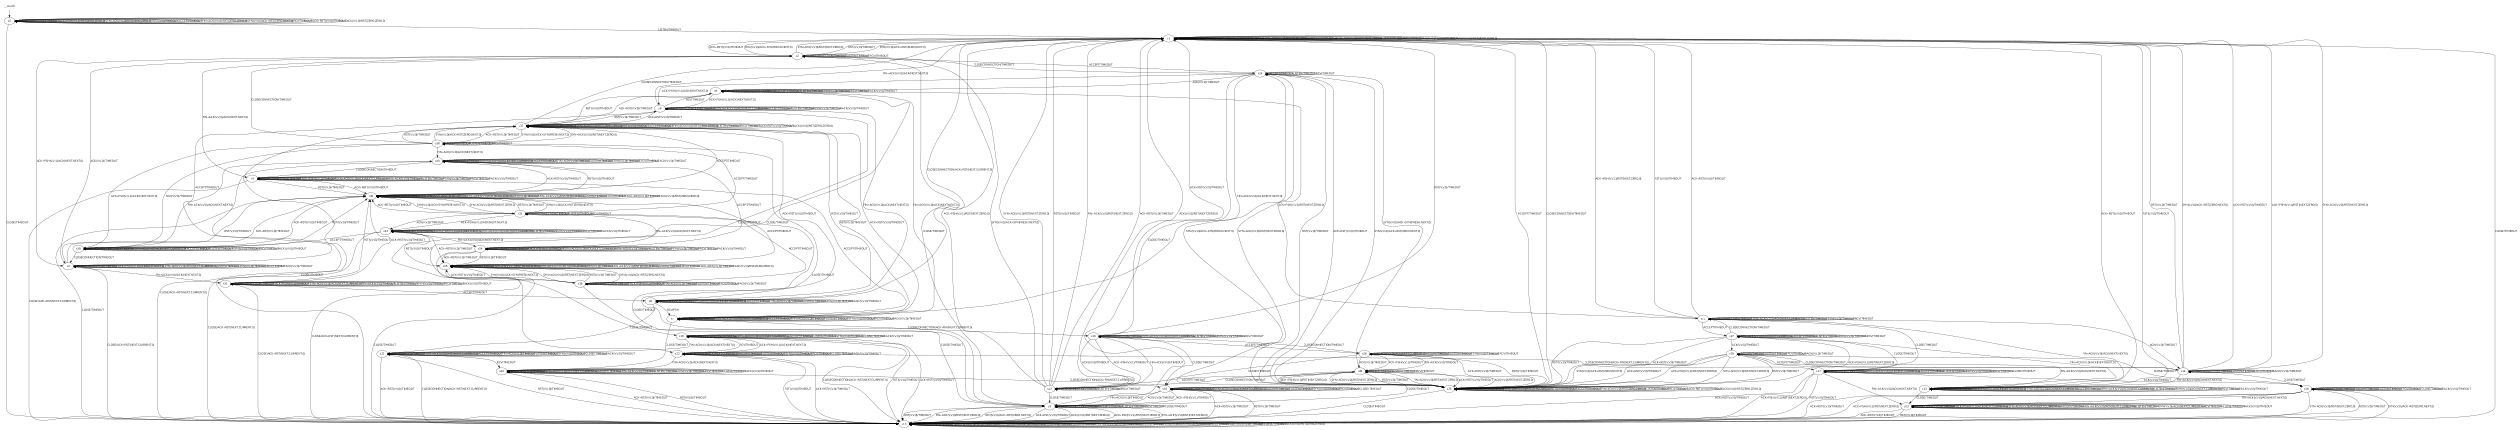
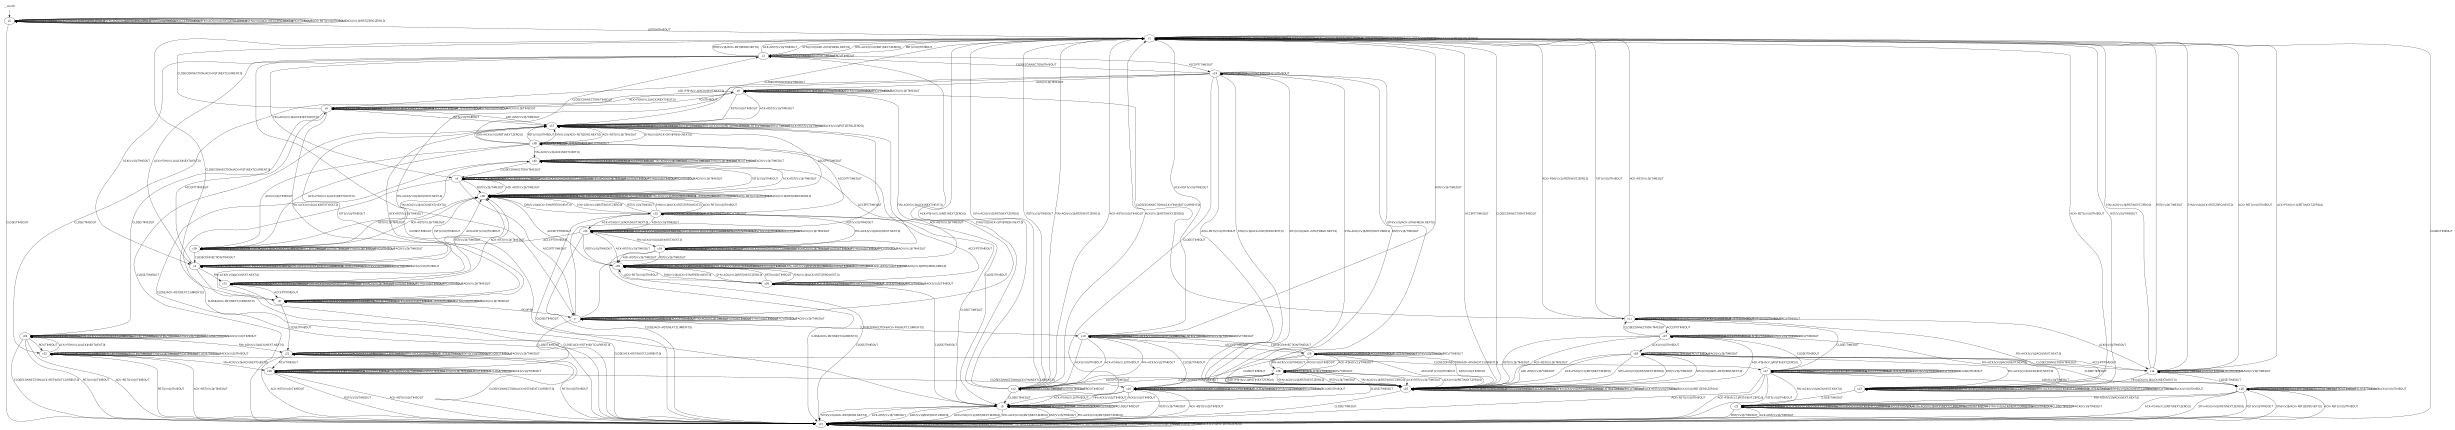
(906, 74) -> (210, 74)
(1301, 205) -> (1168, 205)
(84, 413) -> (614, 336)
